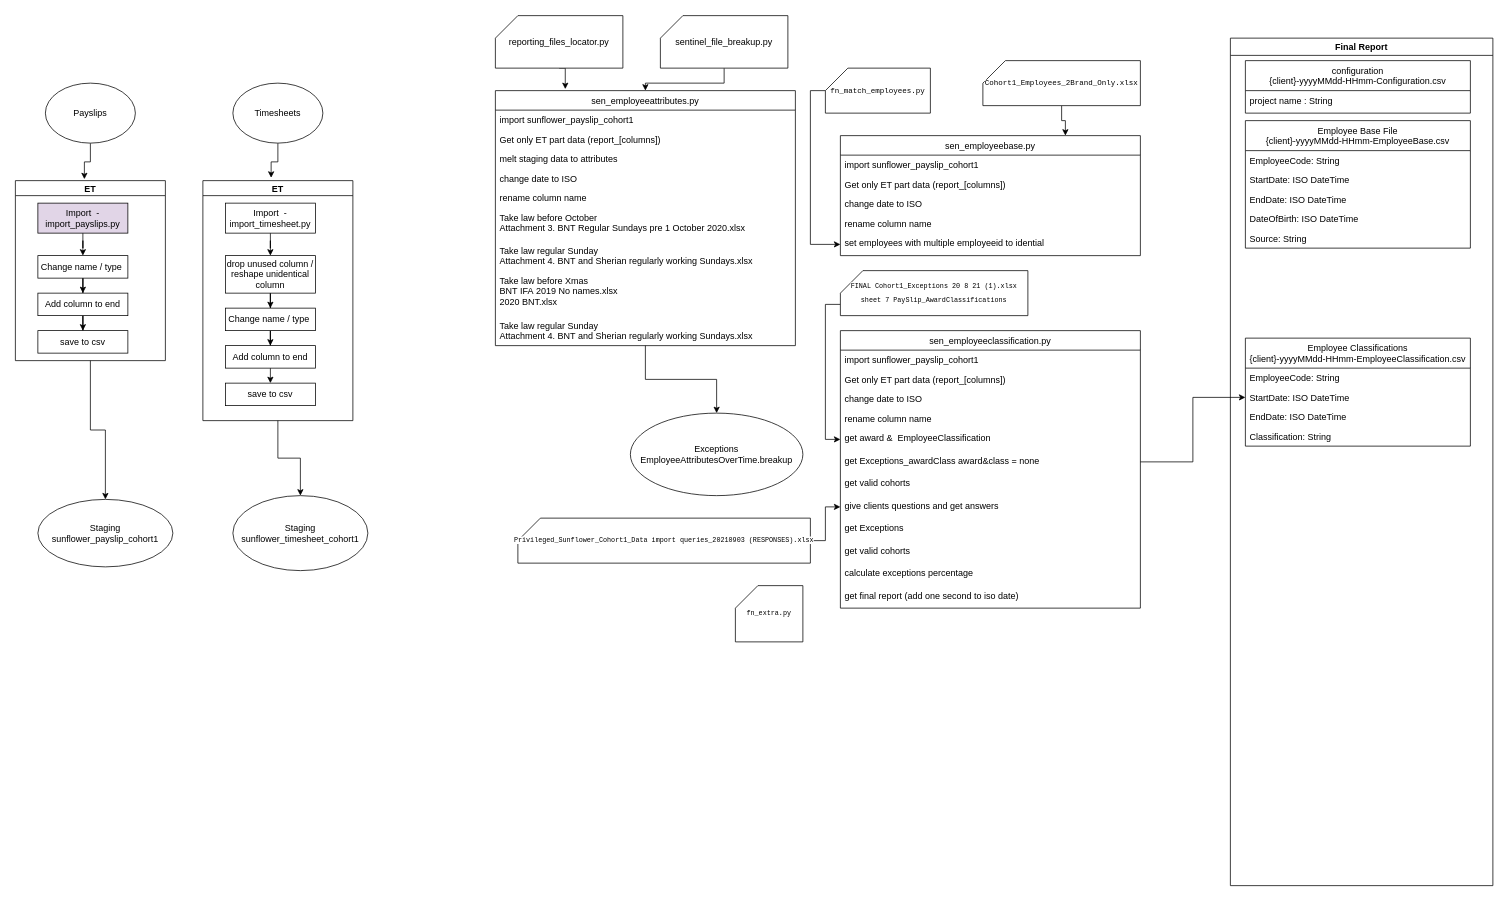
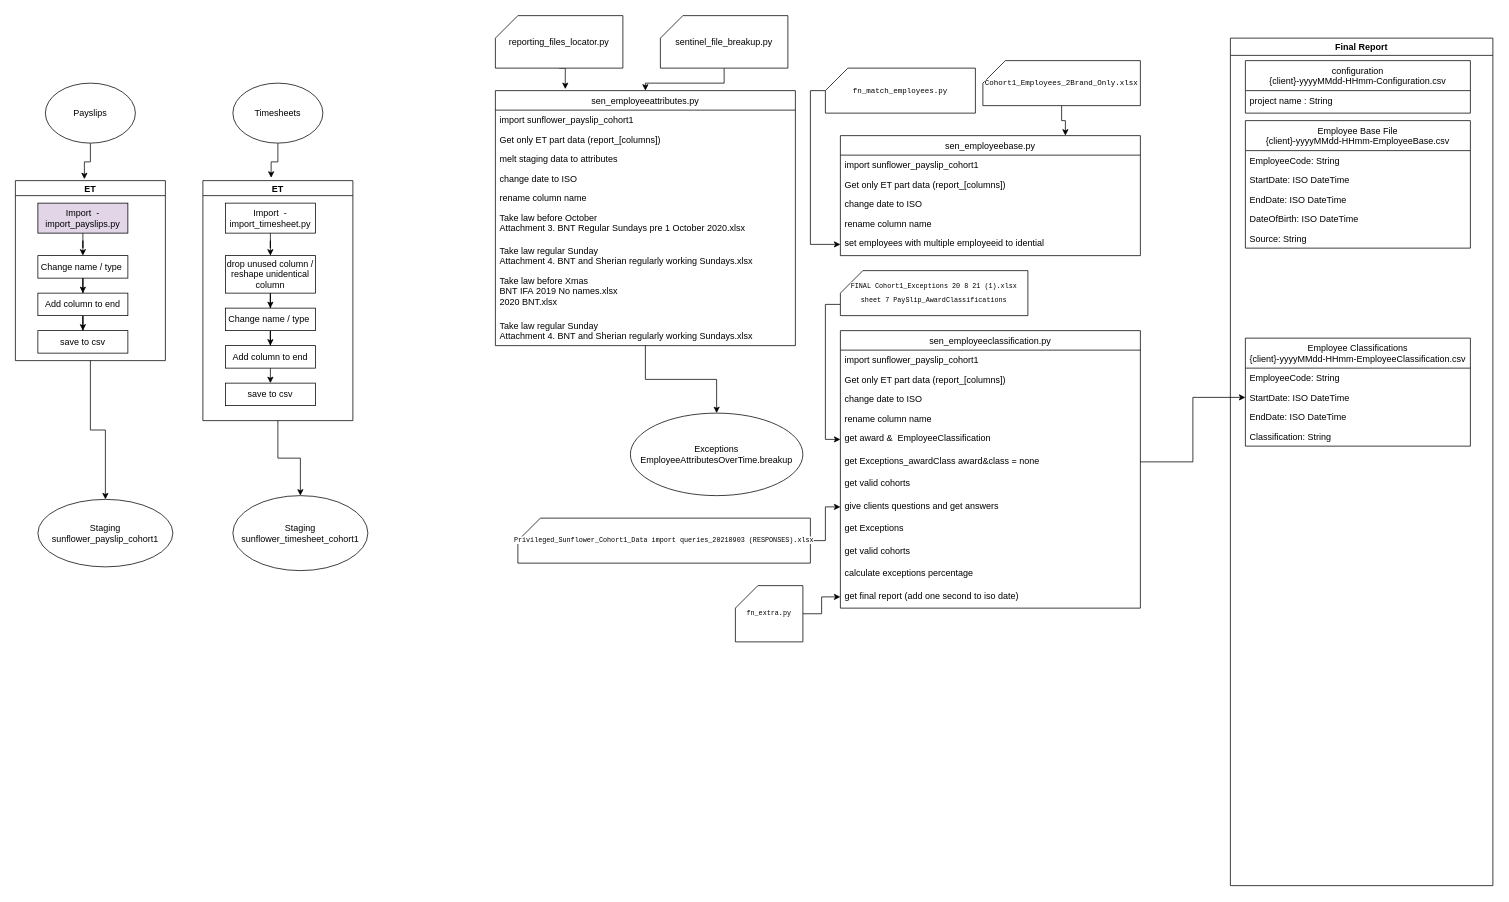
(878, 90) -> (900, 90)
none -> (821, 614)
